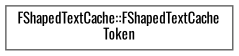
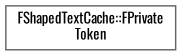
(119, 28) -> (91, 28)
